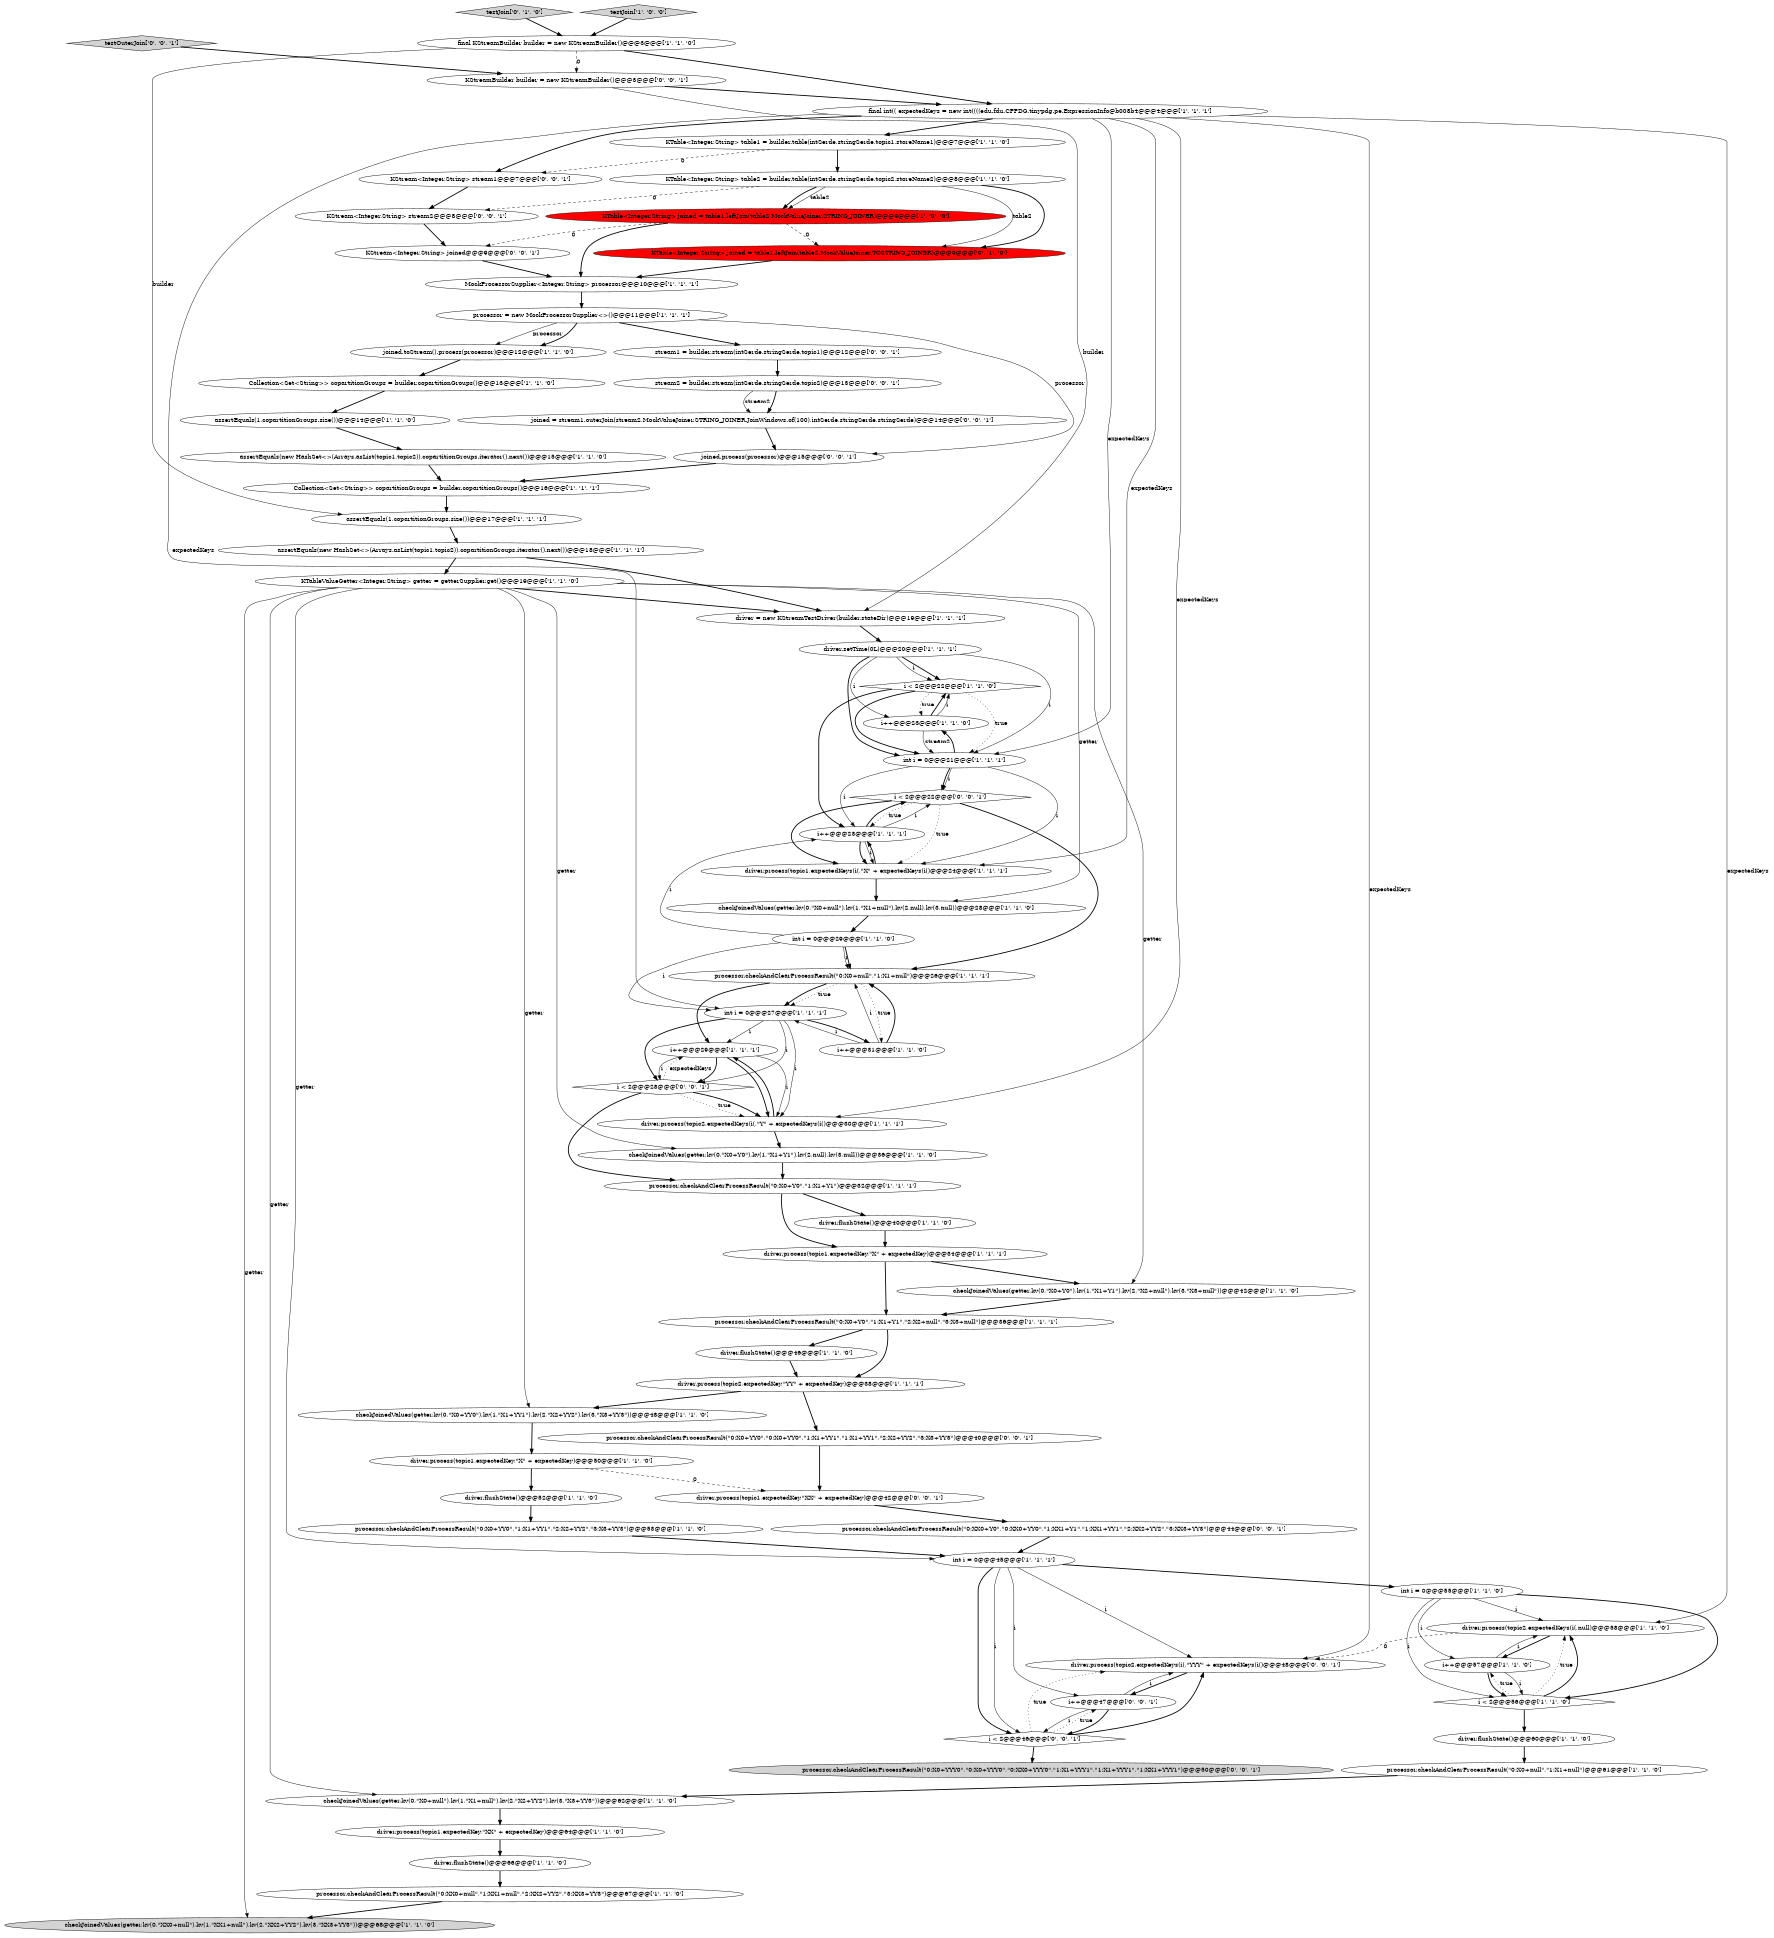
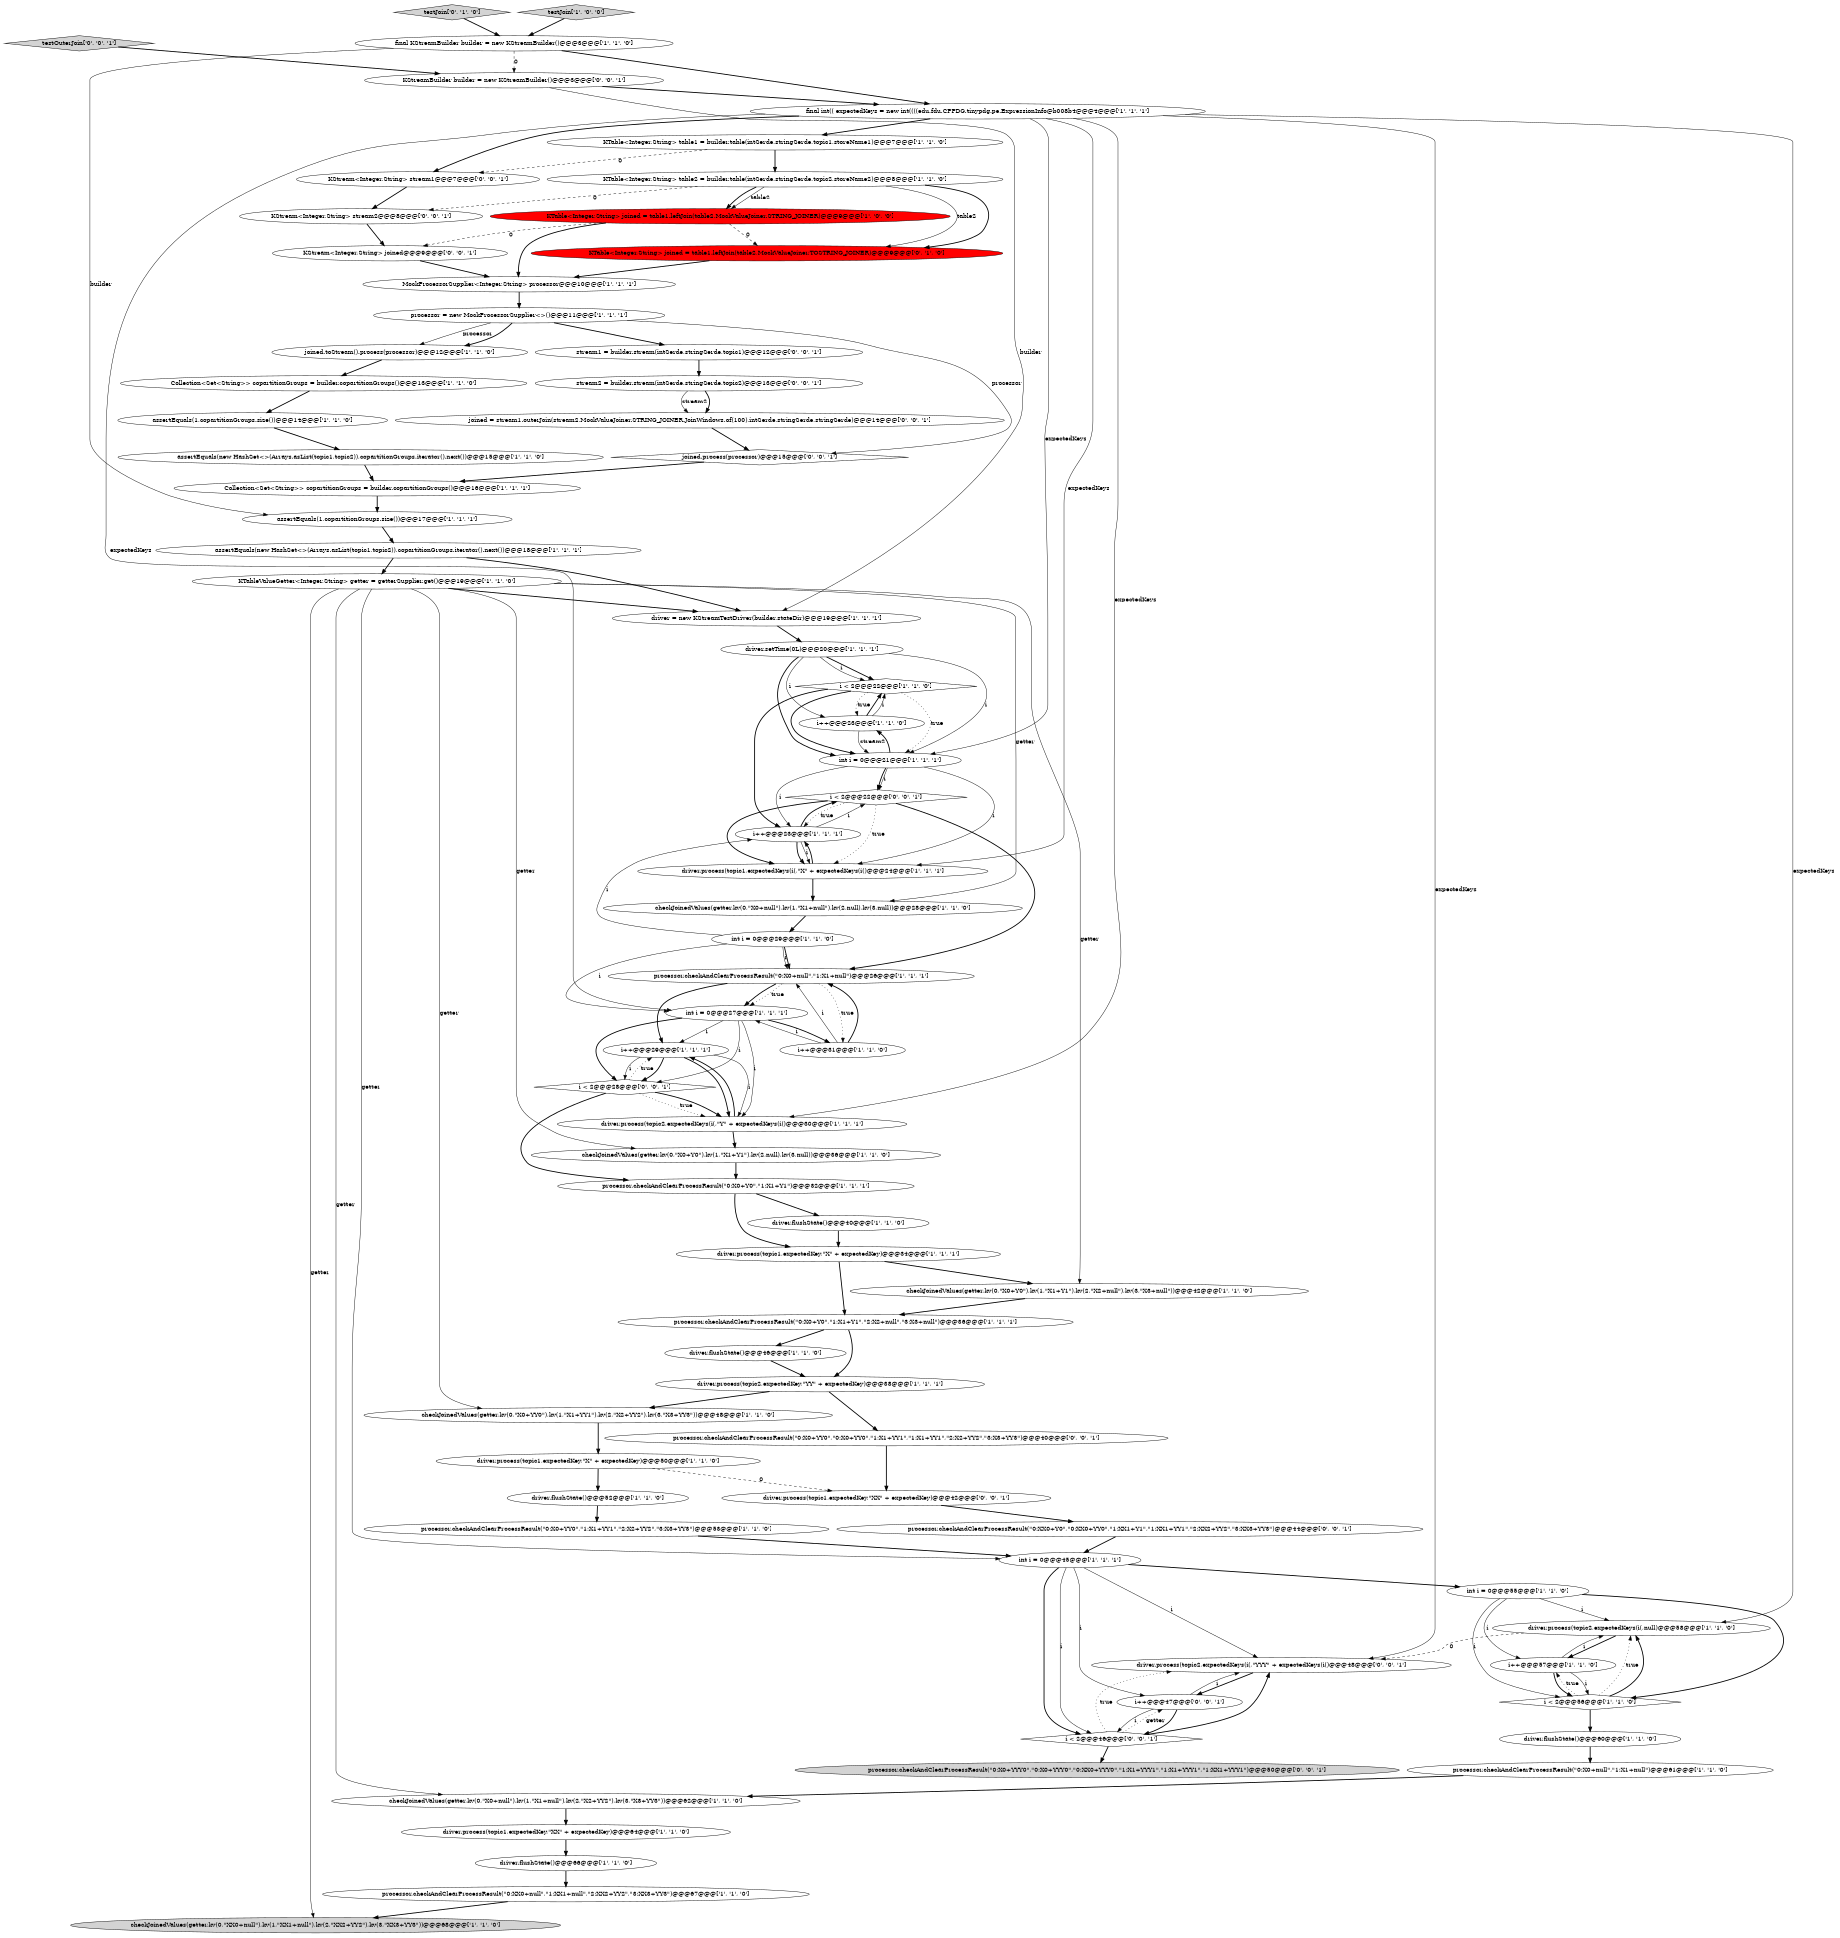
(779, 457) -> (760, 457)
(691, 1069) -> (647, 1069)
(1086, 1721) -> (1156, 1721)
